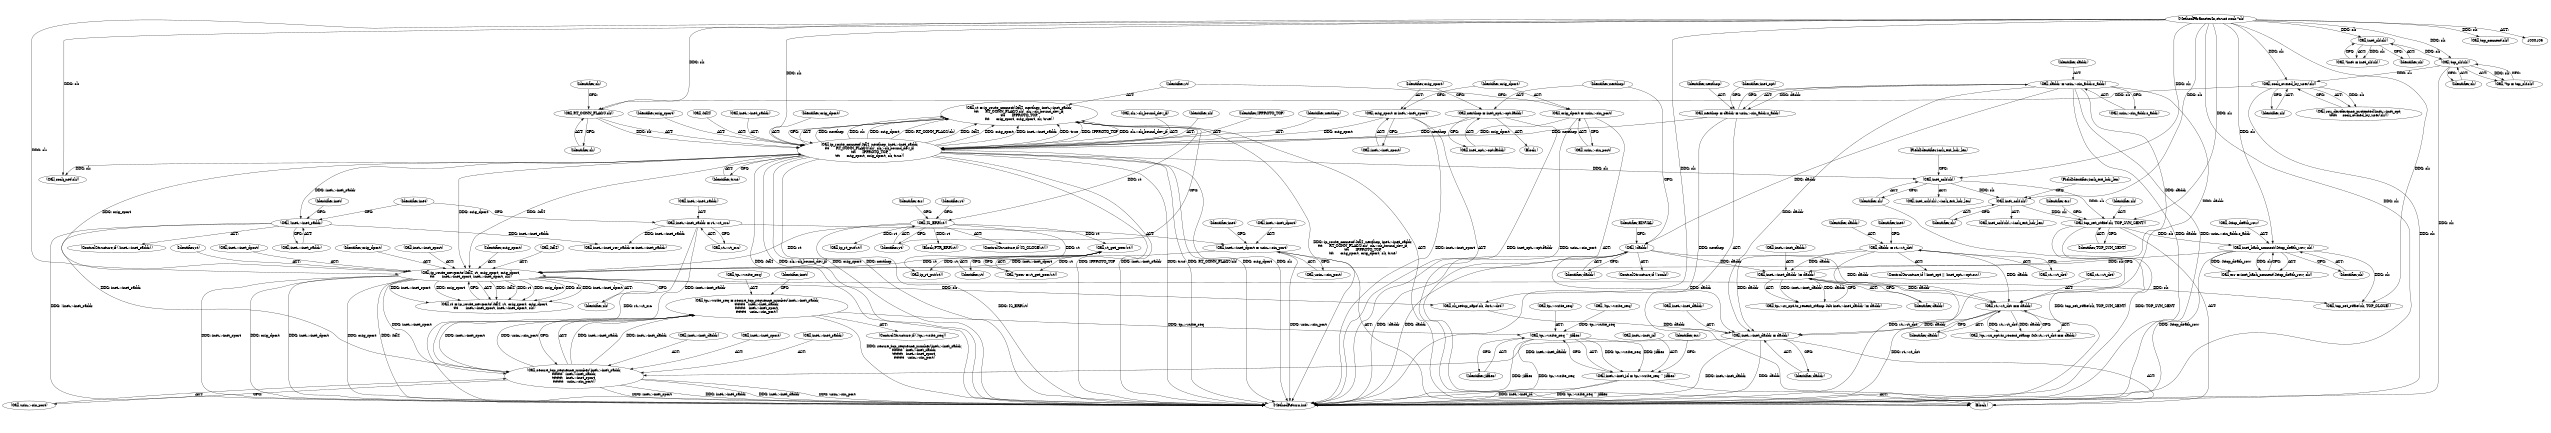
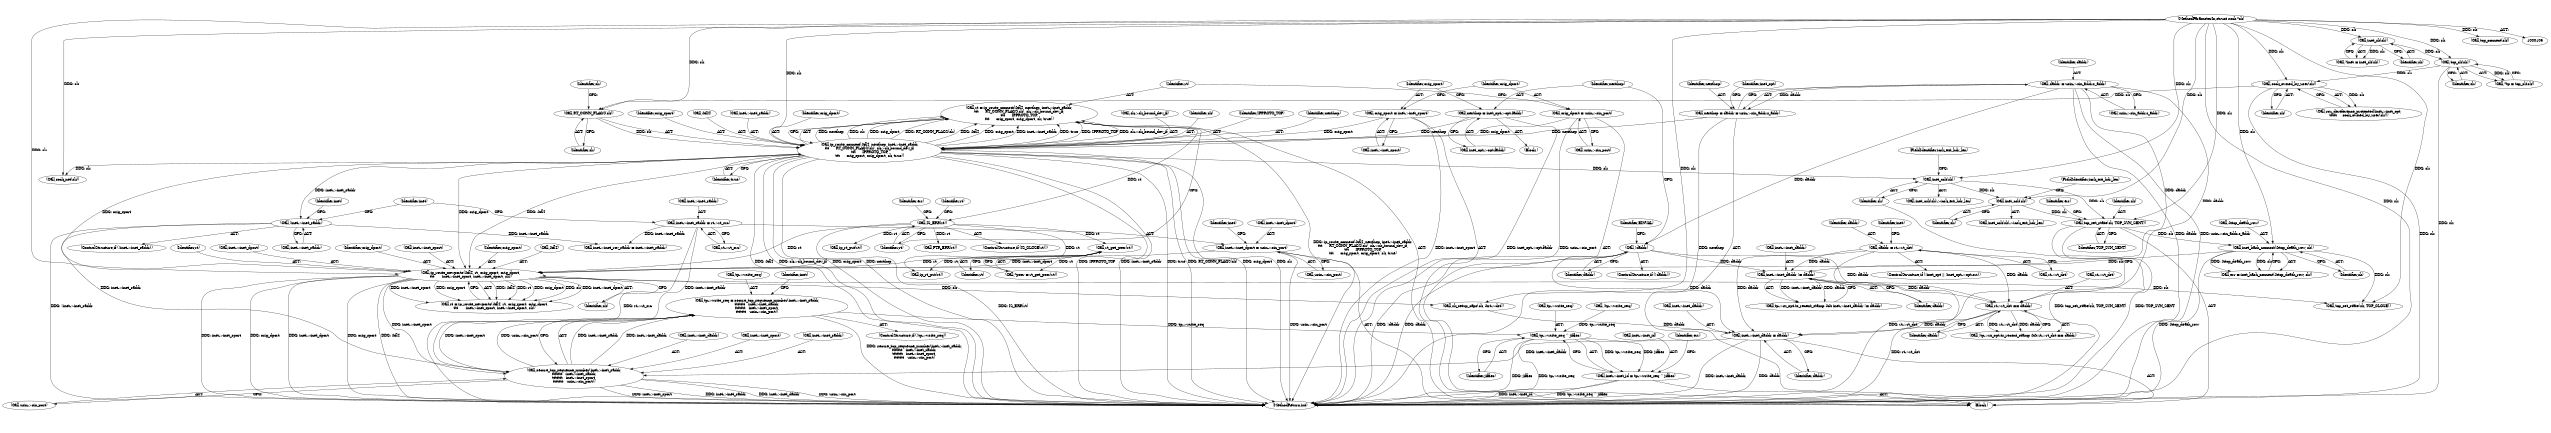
(1843, 152) -> none
(940, 248) -> (940, 248)
(1643, 275) -> (1643, 275)
